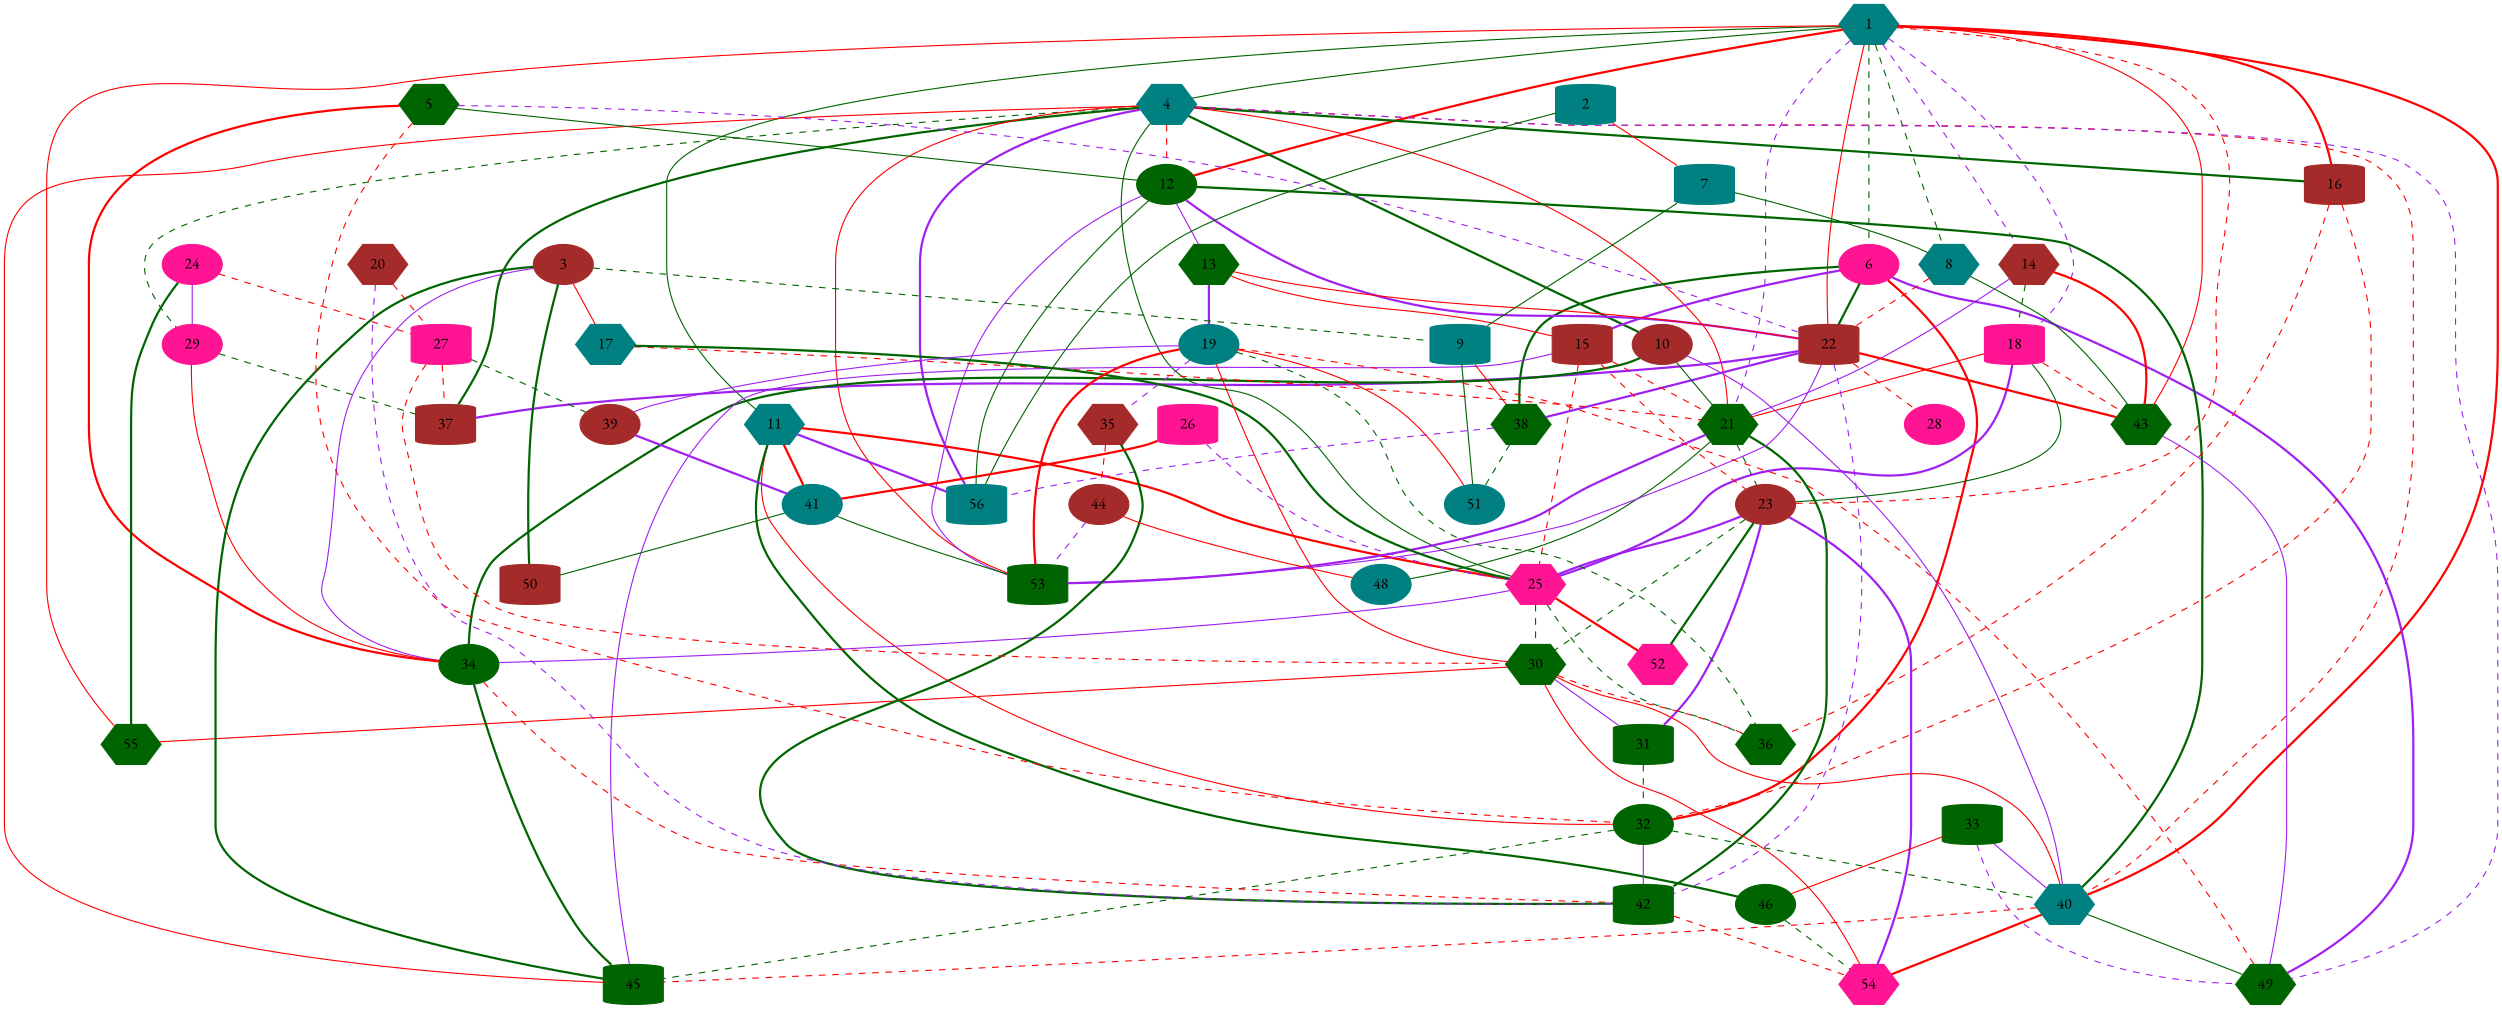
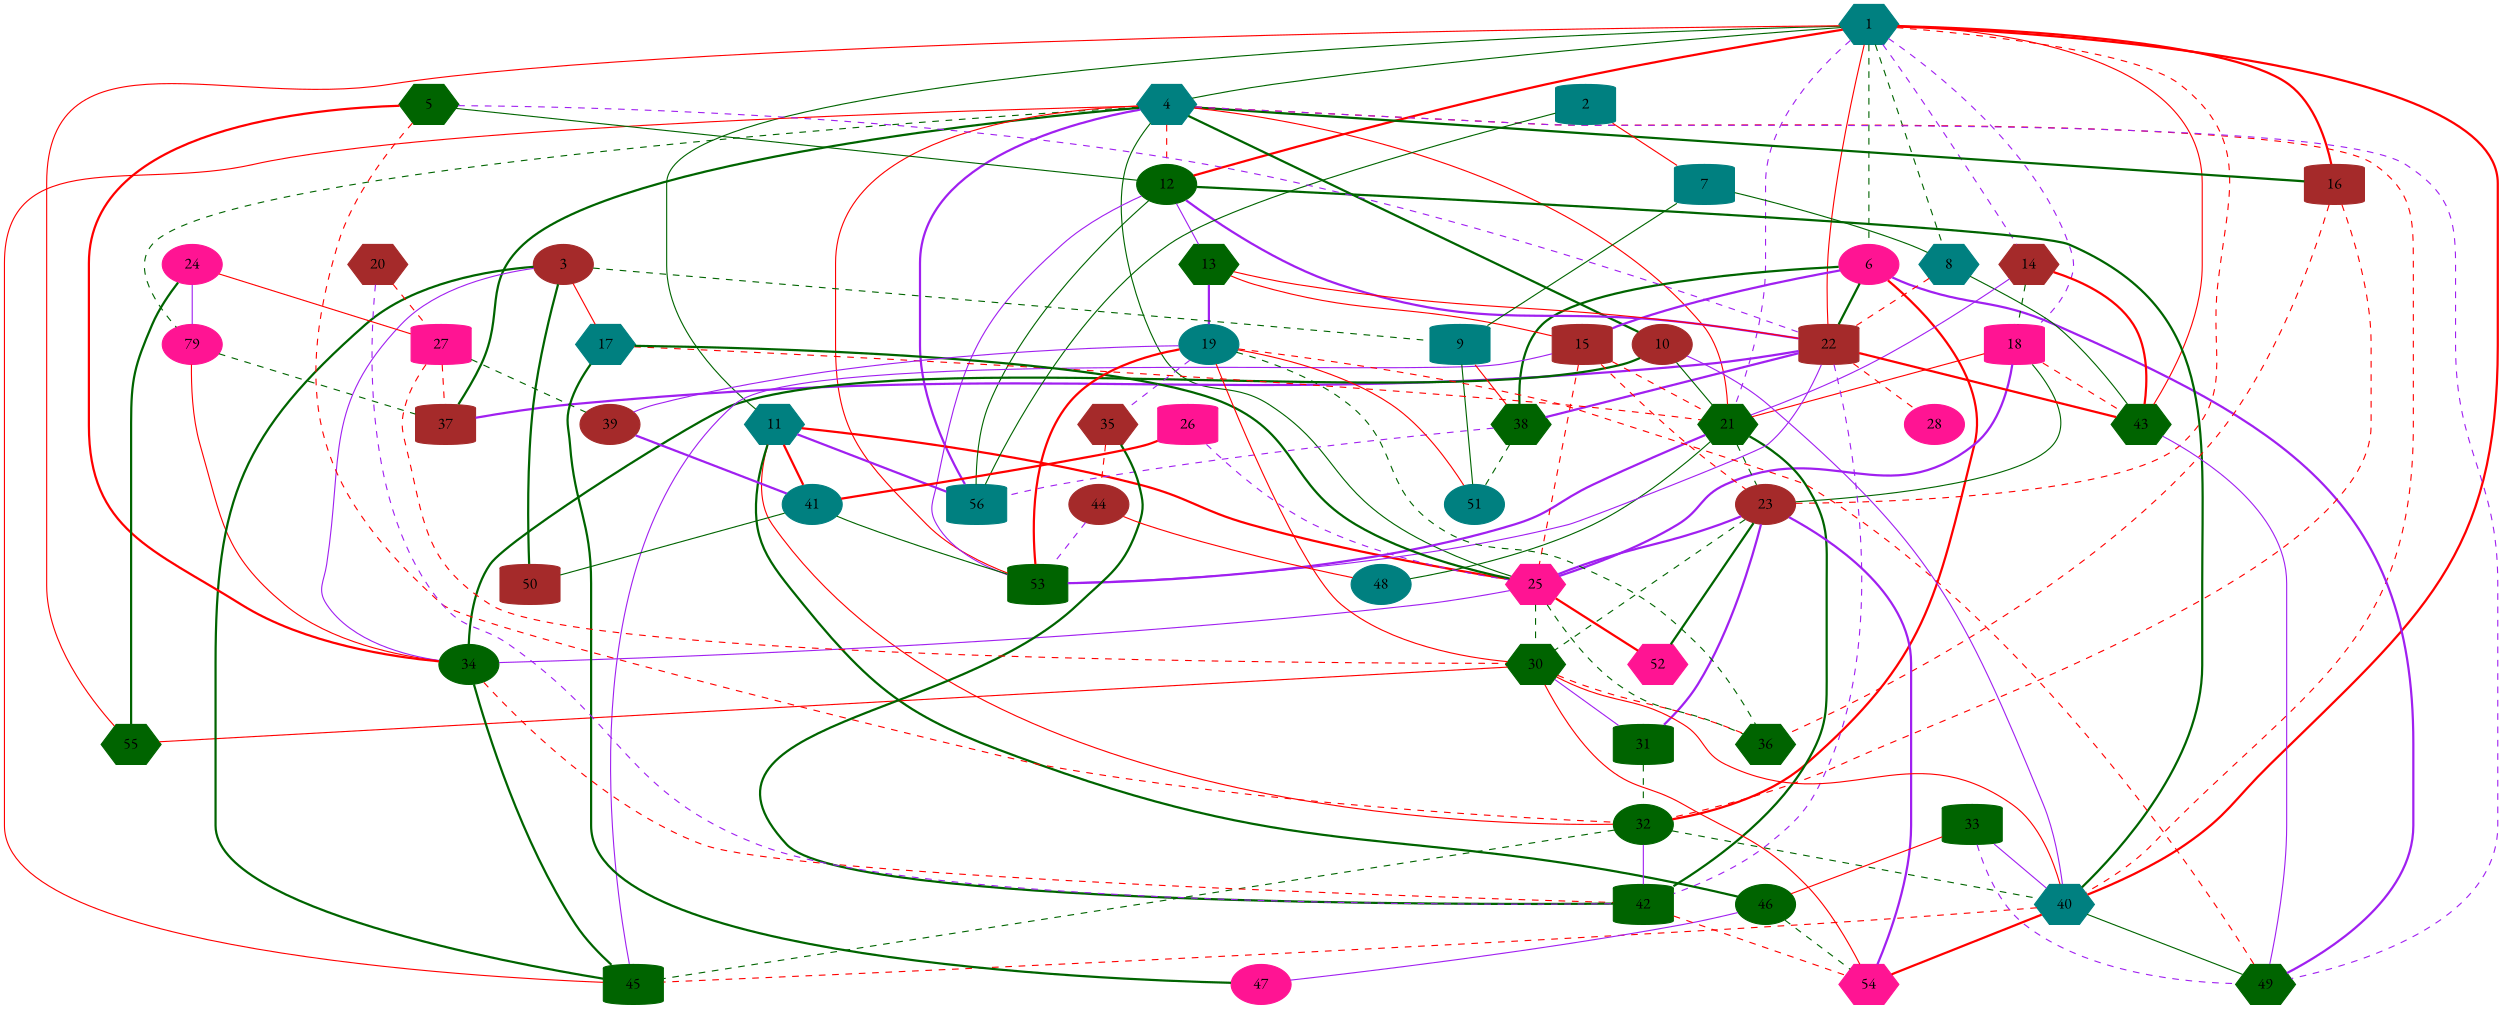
(315, 304) -> (315, 304)
(192, 344) -> (192, 344)
none -> (1261, 984)
